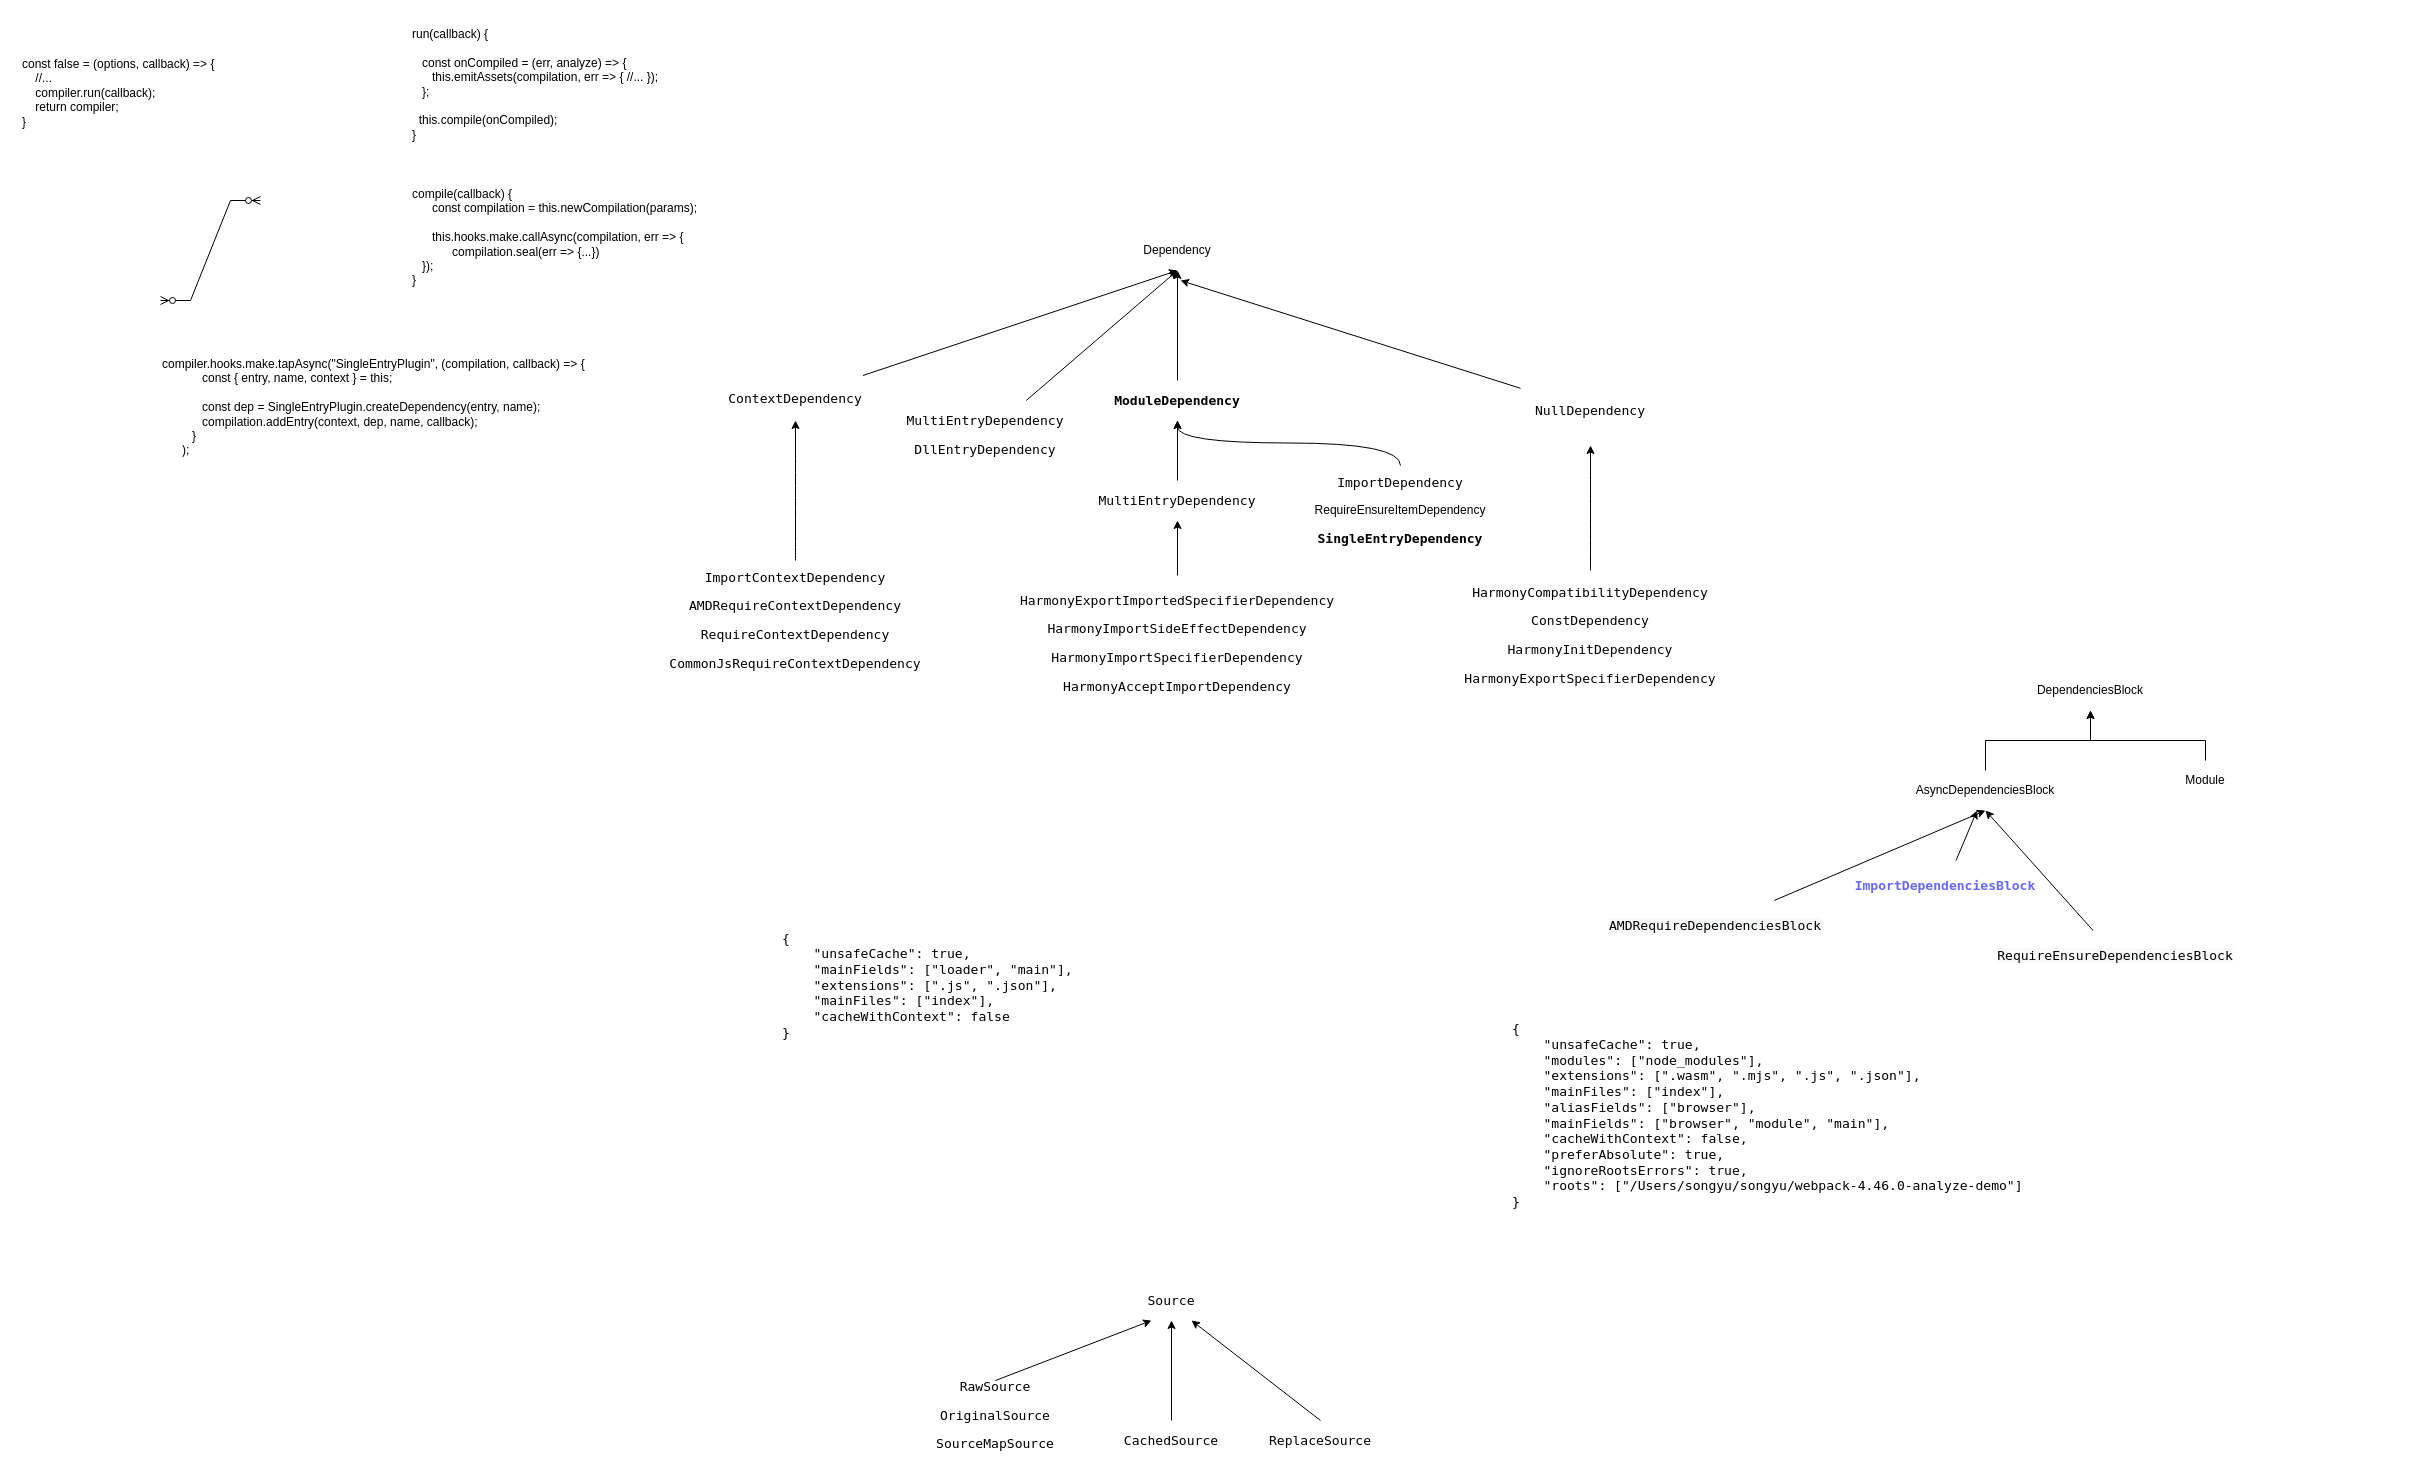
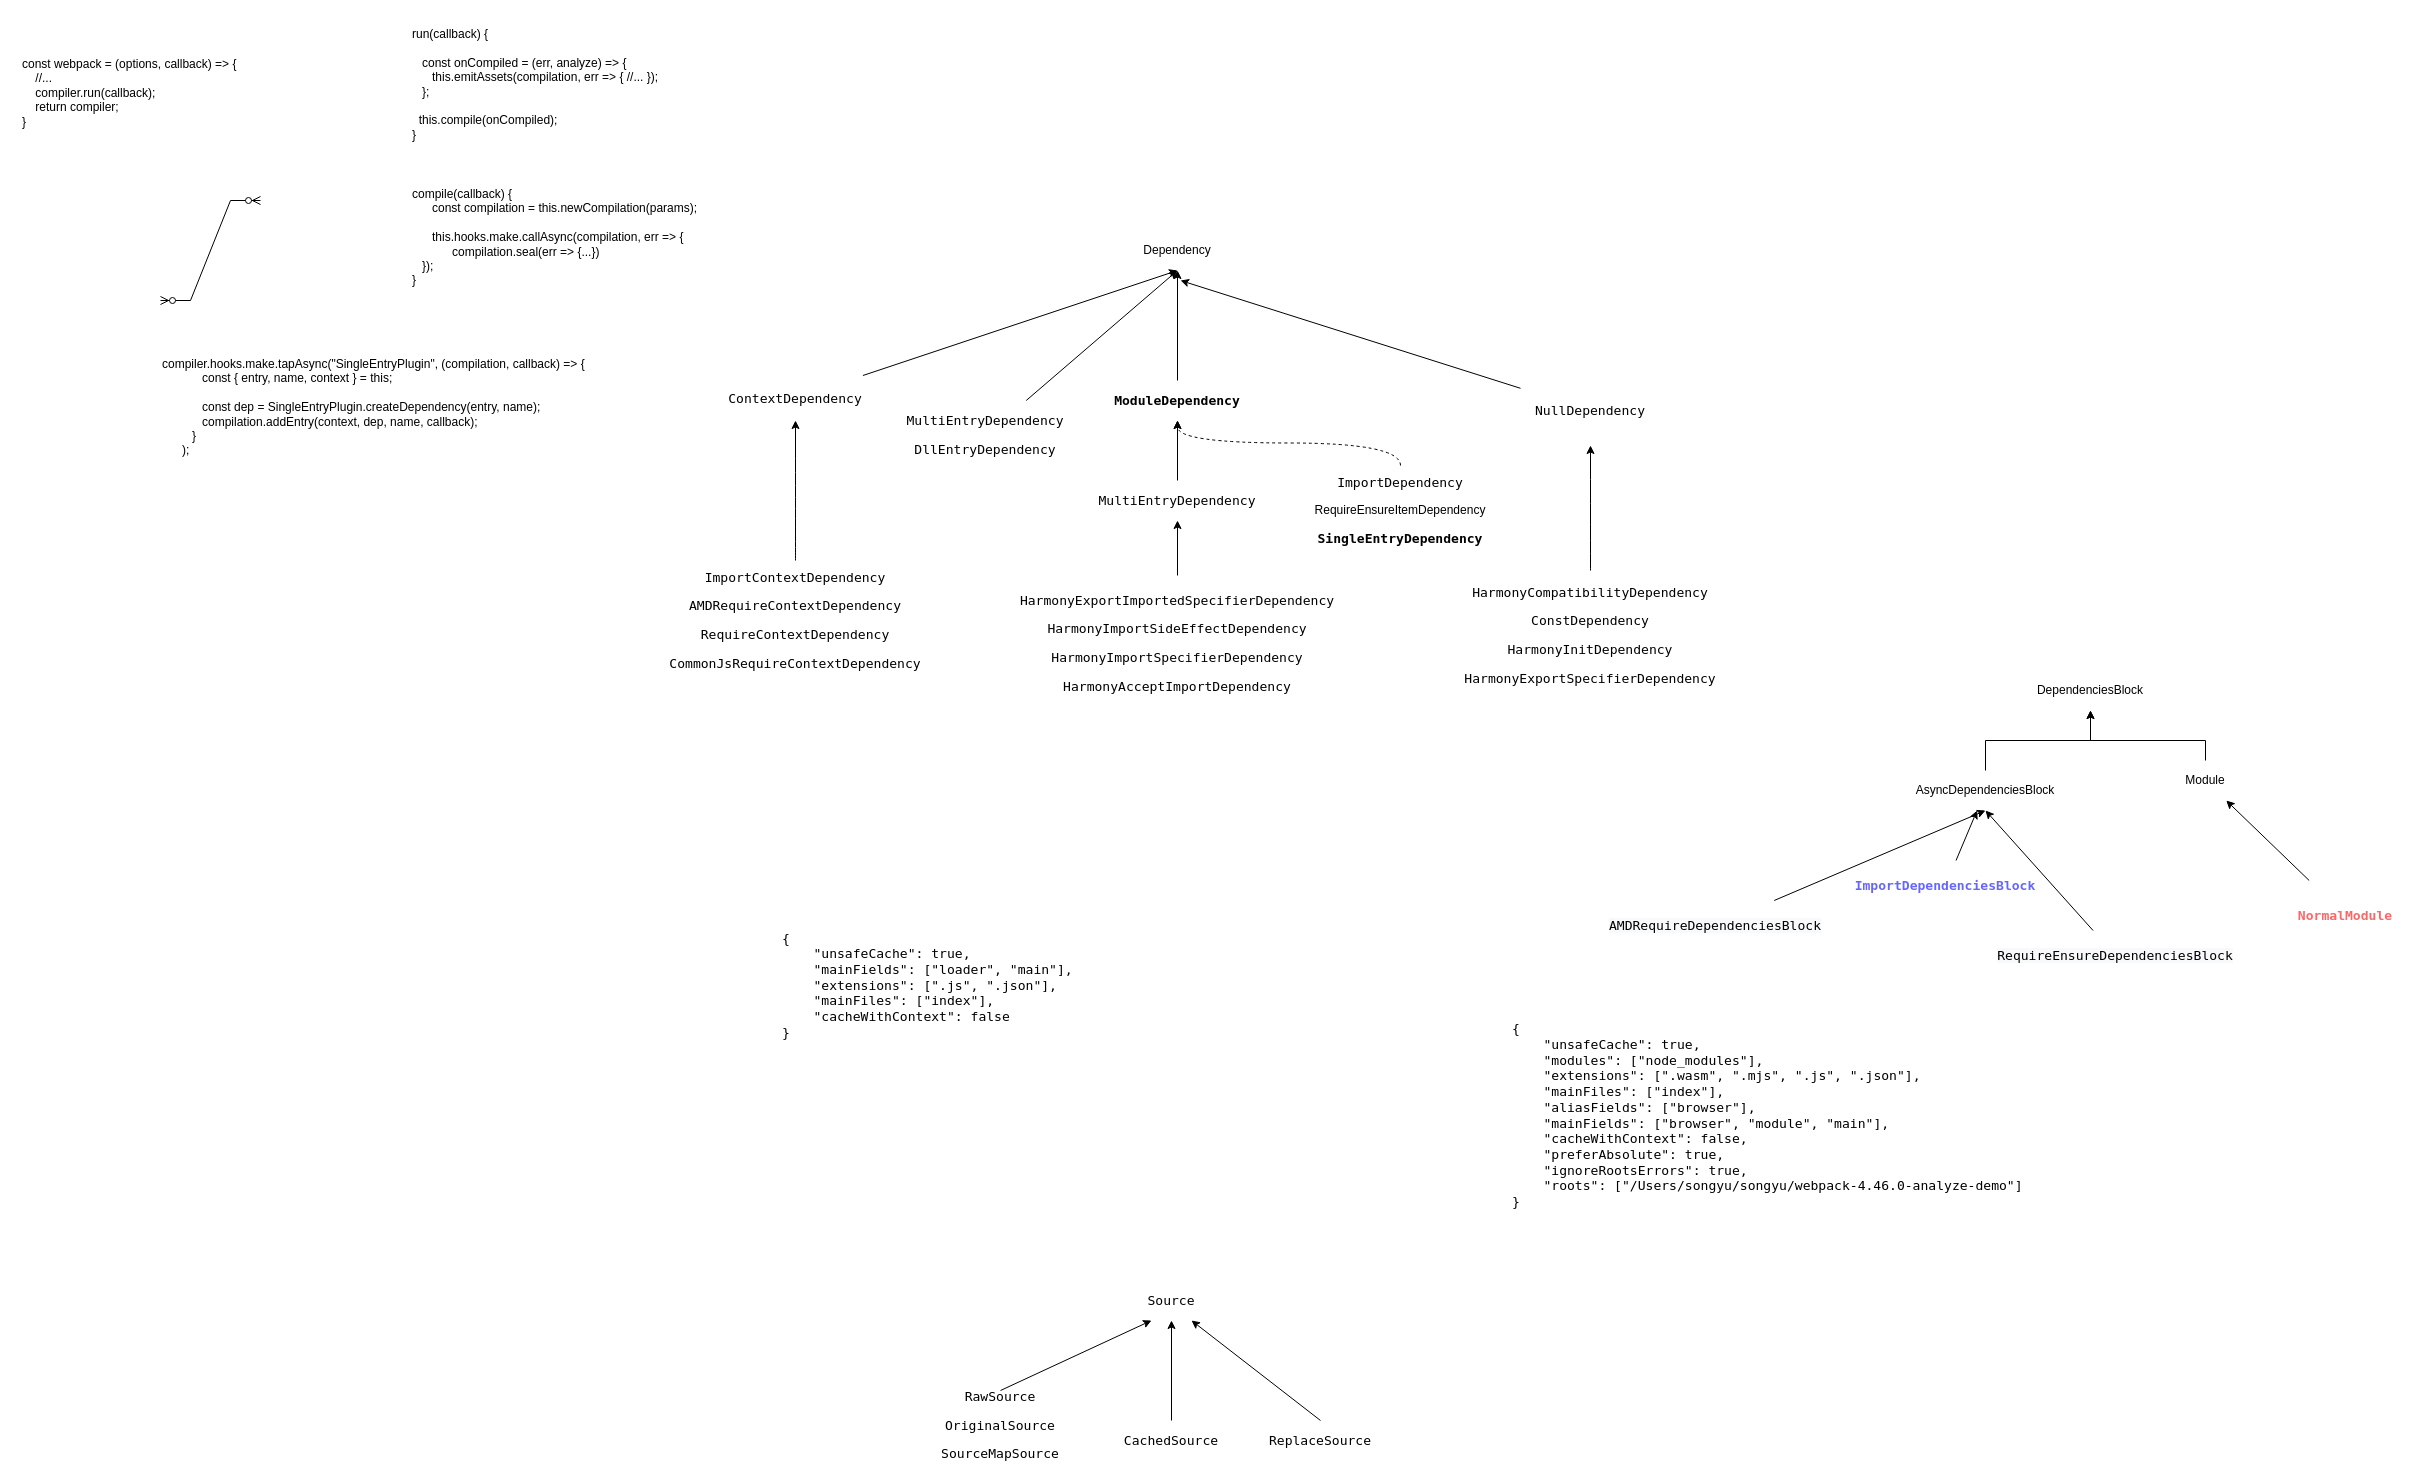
(133, 94) -> (141, 94)
(1291, 443) -> (1291, 443)
none -> (2270, 843)
none -> (2346, 916)
(996, 1416) -> (1001, 1426)
